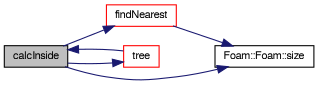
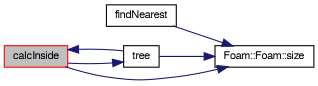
(141, 16) -> (141, 16)
(84, 38) -> none
(36, 56) -> (36, 56)
(141, 56) -> (141, 56)
none -> (182, 56)
